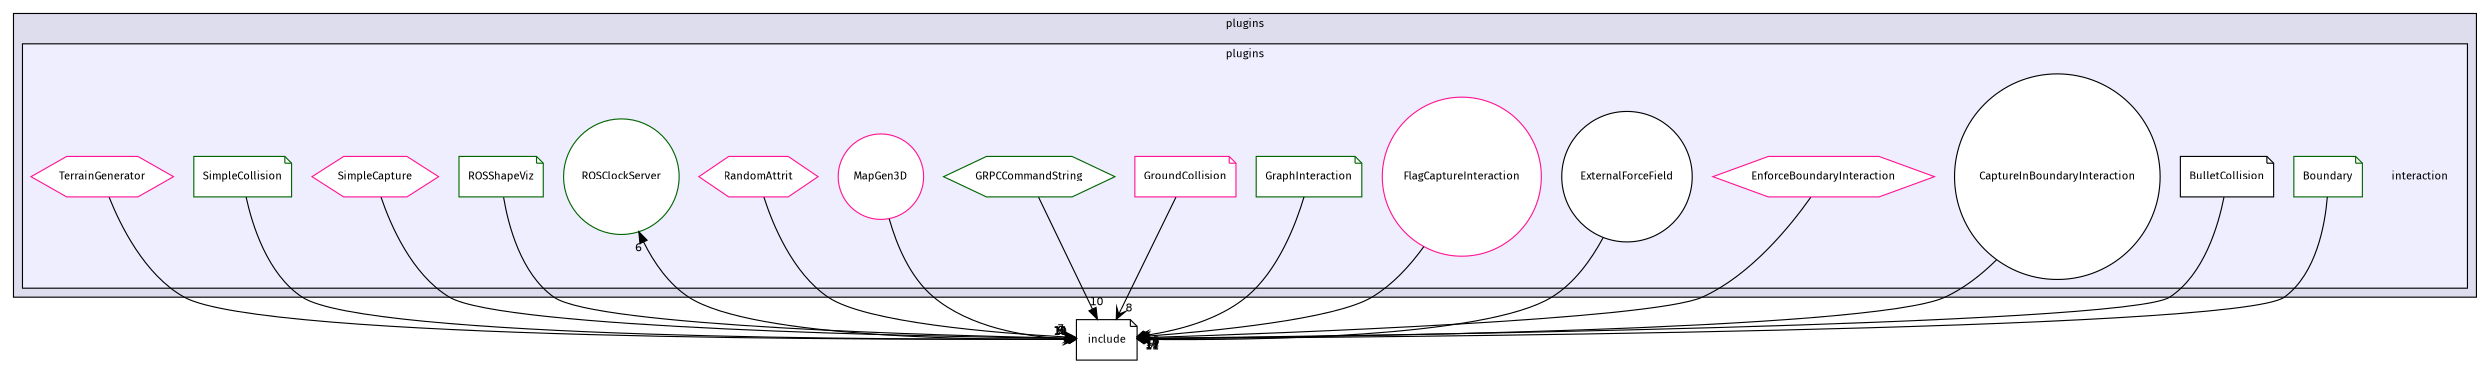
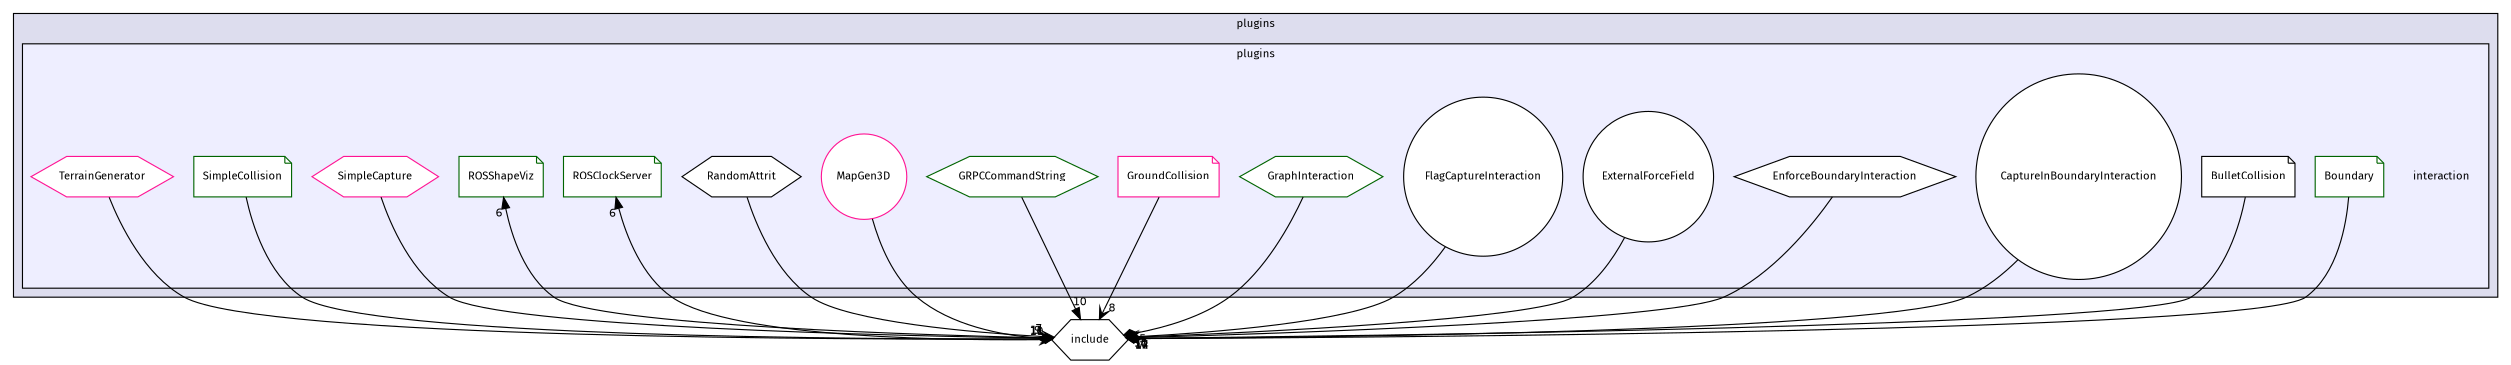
(621, 177) -> (612, 177)
(758, 177) -> (742, 177)
(1309, 177) -> (1311, 177)
(1462, 177) -> (1483, 177)
(1824, 177) -> (1845, 177)
(657, 318) -> (660, 318)
(1107, 340) -> (1090, 340)
